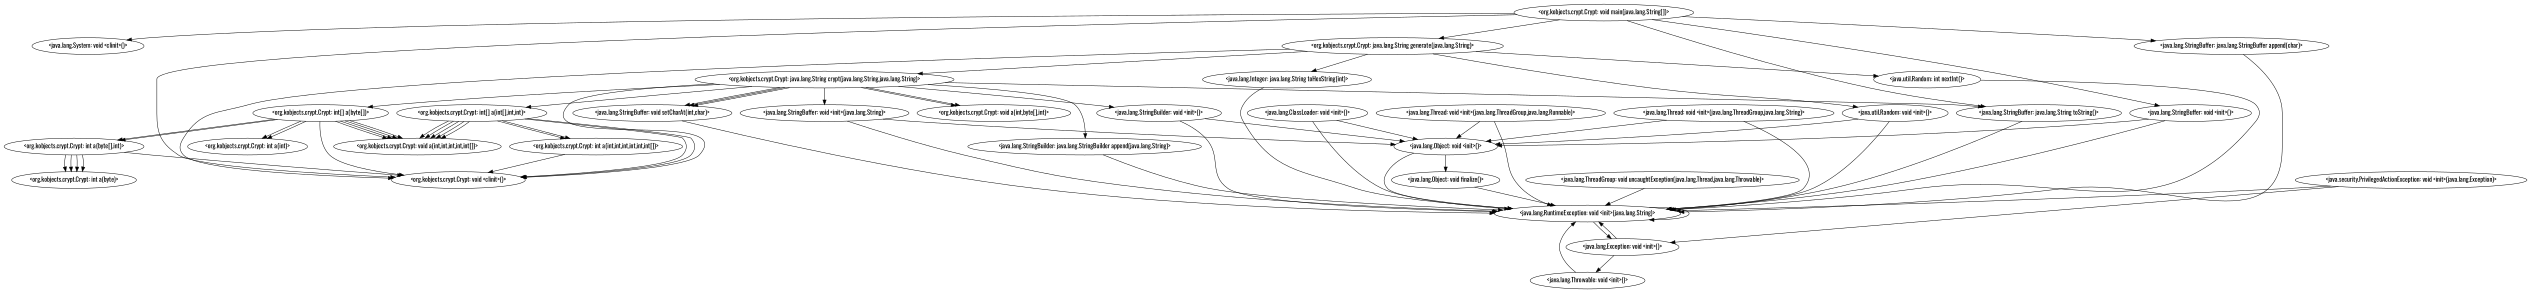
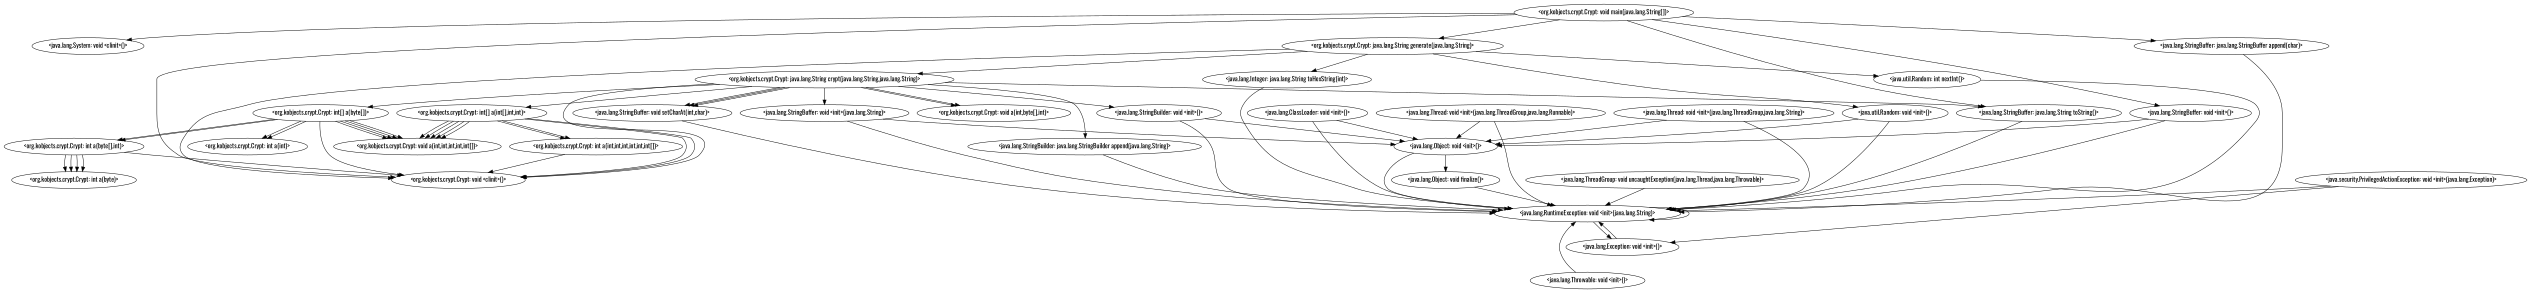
(1607, 262) -> none
